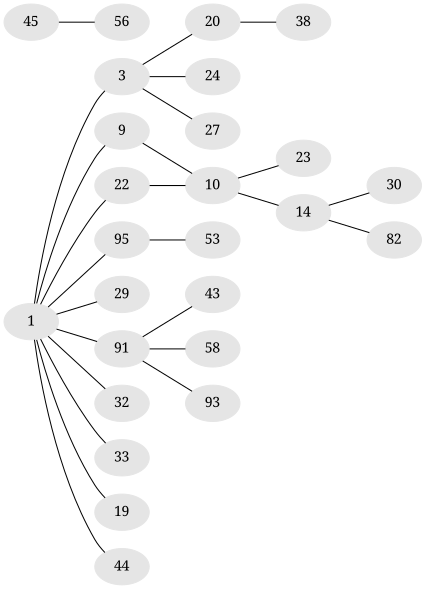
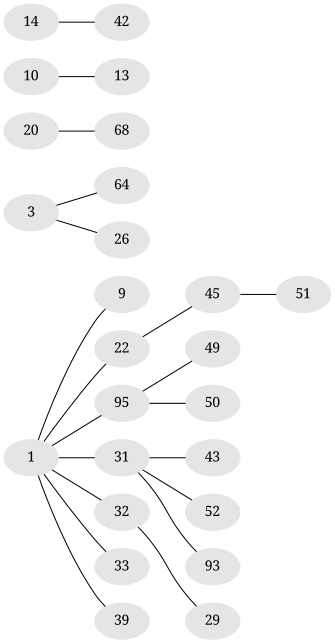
(122, 22) -> (304, 294)
(304, 22) -> (122, 131)
(167, 49) -> none
(213, 77) -> (122, 186)
(213, 131) -> (122, 240)
(167, 158) -> none
(304, 158) -> (122, 77)
(168, 186) -> (167, 322)
(394, 186) -> none
(58, 193) -> none
(258, 199) -> none
(213, 240) -> (213, 403)
(394, 240) -> (122, 22)
(77, 308) -> (167, 567)
(122, 349) -> (122, 458)
none -> (213, 349)
(213, 349) -> (213, 512)
(122, 512) -> (122, 621)
(122, 567) -> none
